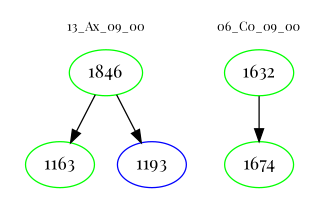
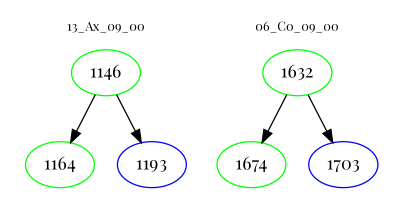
(106, 73) -> (106, 73)
(60, 165) -> (60, 165)
none -> (343, 165)
